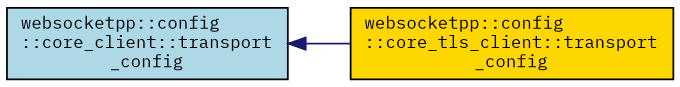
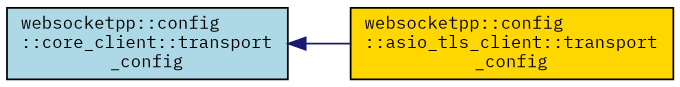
(512, 44) -> (512, 44)
